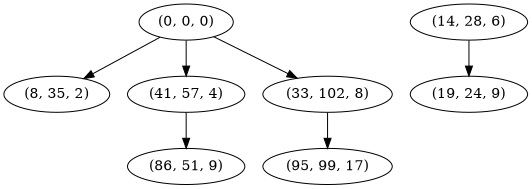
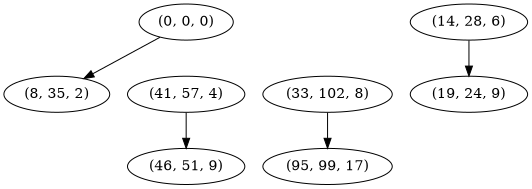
(186, 53) -> none
(251, 55) -> none
(186, 166) -> (186, 166)
